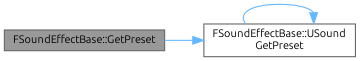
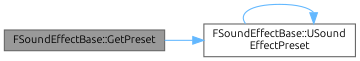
(280, 40) -> (280, 40)
